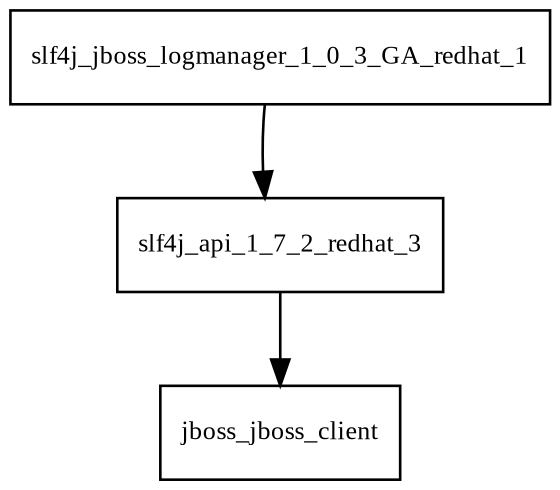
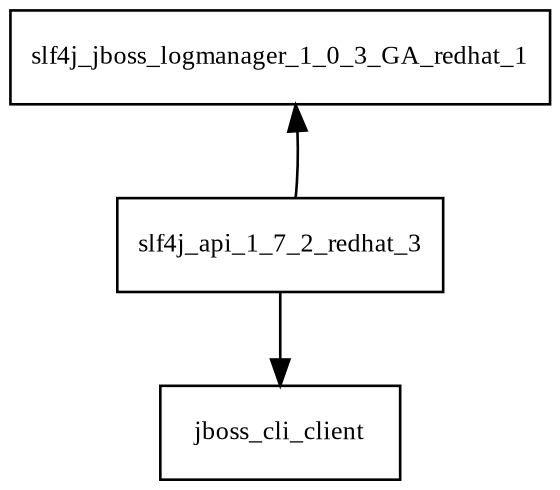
(263, 138) -> (298, 165)
(280, 433) -> (280, 433)
